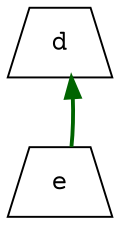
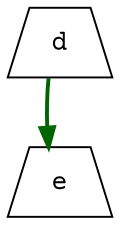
(73, 122) -> (47, 103)
